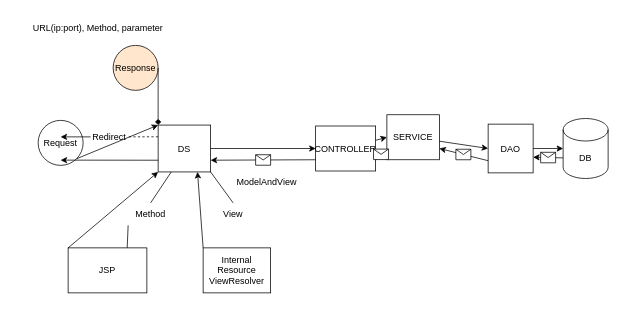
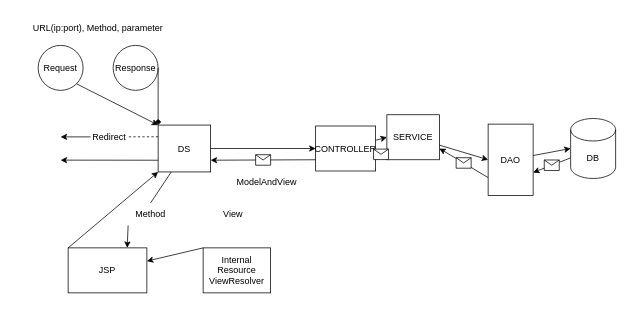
(135, 68) -> (135, 68)
(60, 143) -> (60, 68)
(510, 149) -> (510, 160)
(585, 149) -> (593, 149)
(222, 187) -> none
(200, 213) -> (178, 254)
(127, 243) -> (127, 241)
